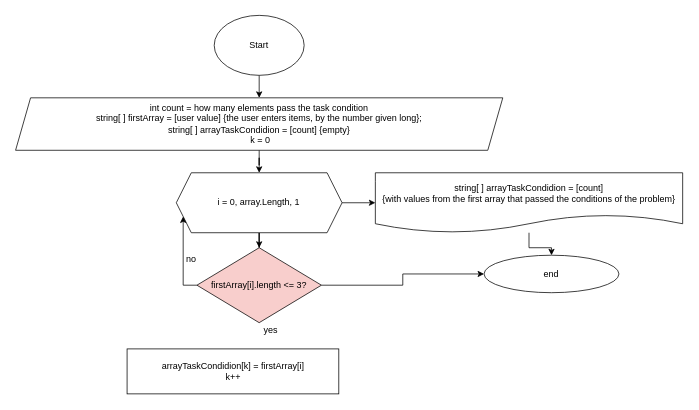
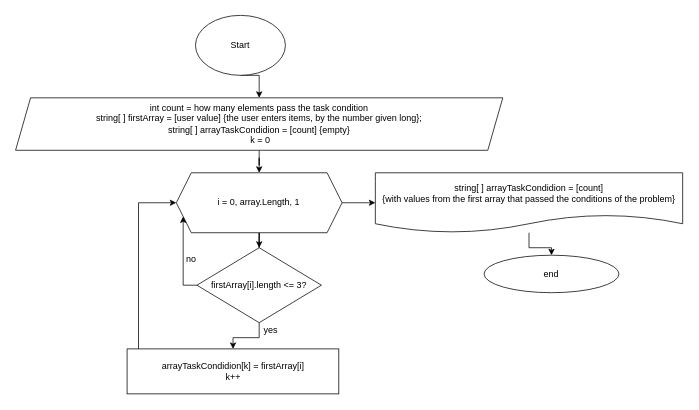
(259, 45) -> (240, 45)
none -> (138, 260)
(259, 285) -> (259, 285)
(368, 285) -> (251, 338)
